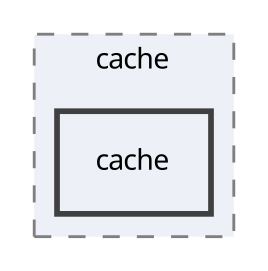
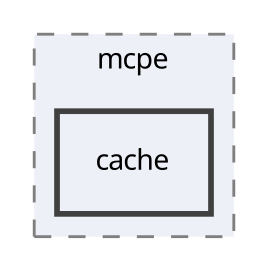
(134, 61) -> (134, 61)
